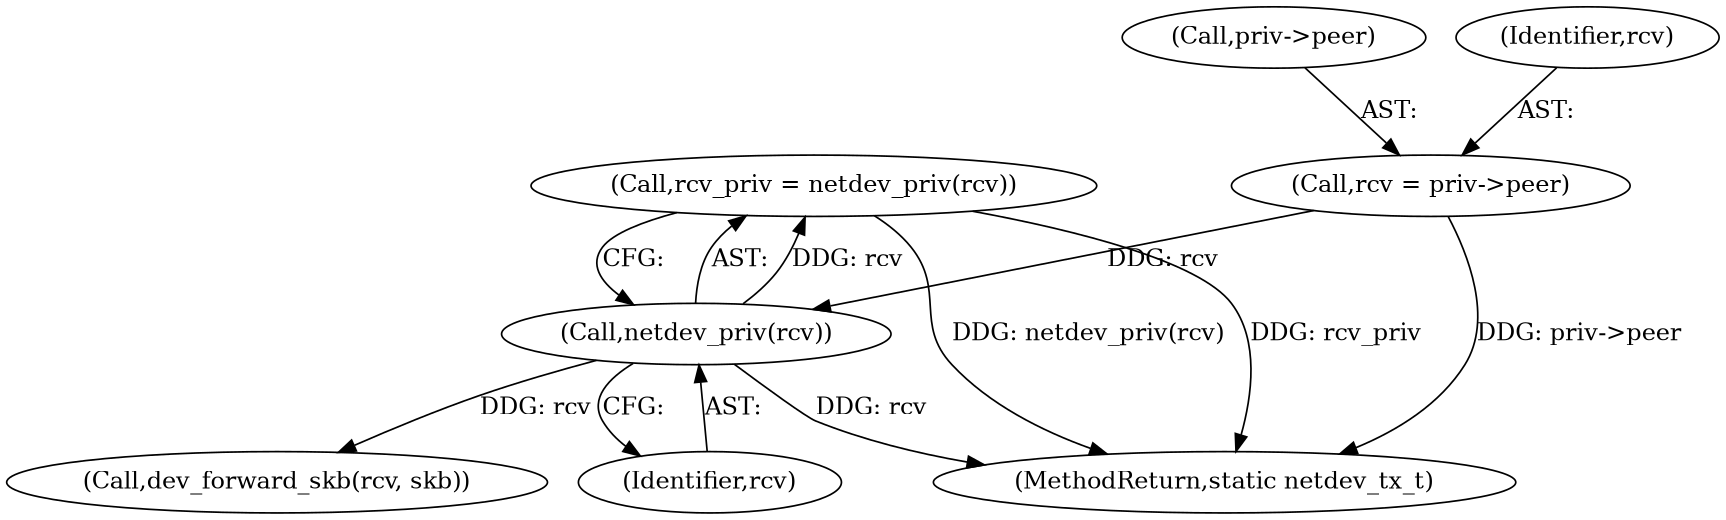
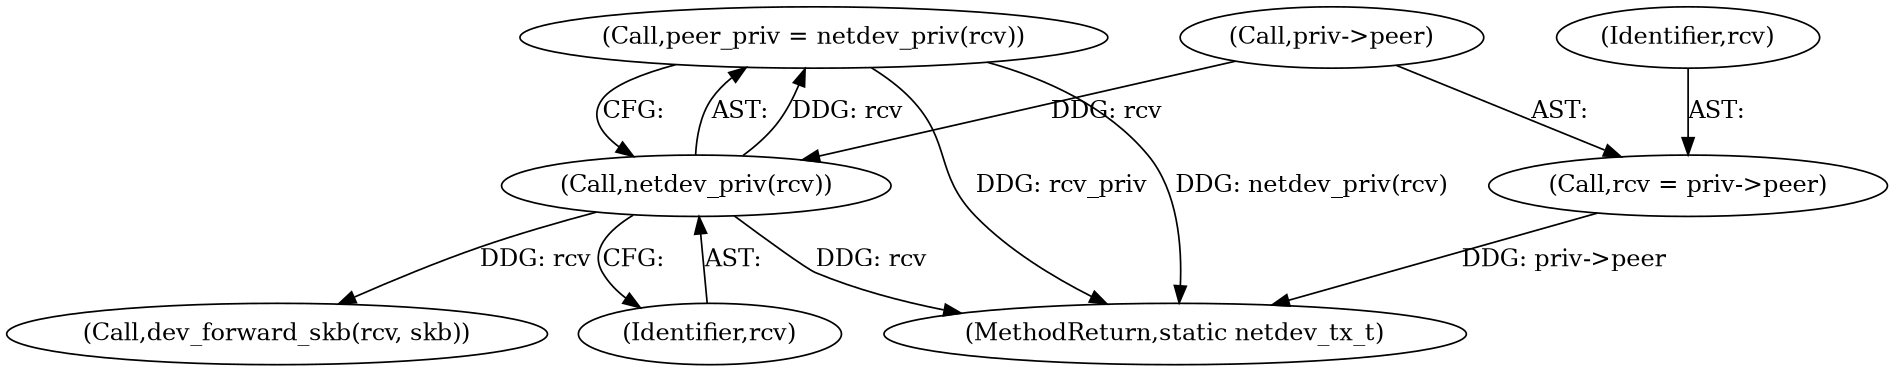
(814, 186) -> (814, 37)
(1072, 258) -> (1027, 109)
